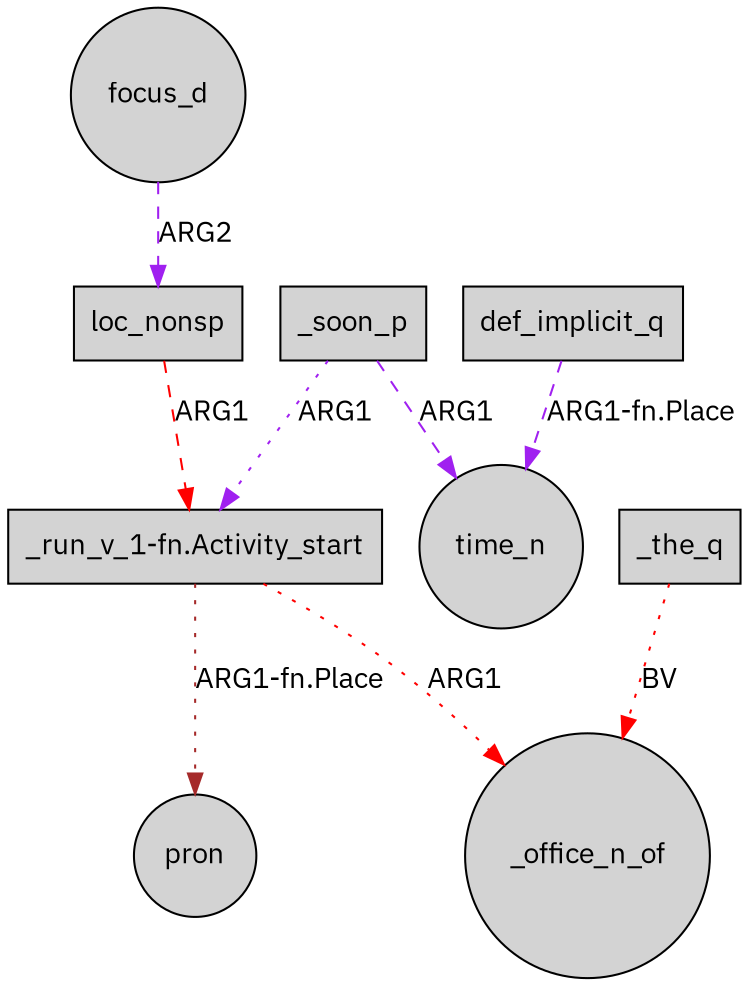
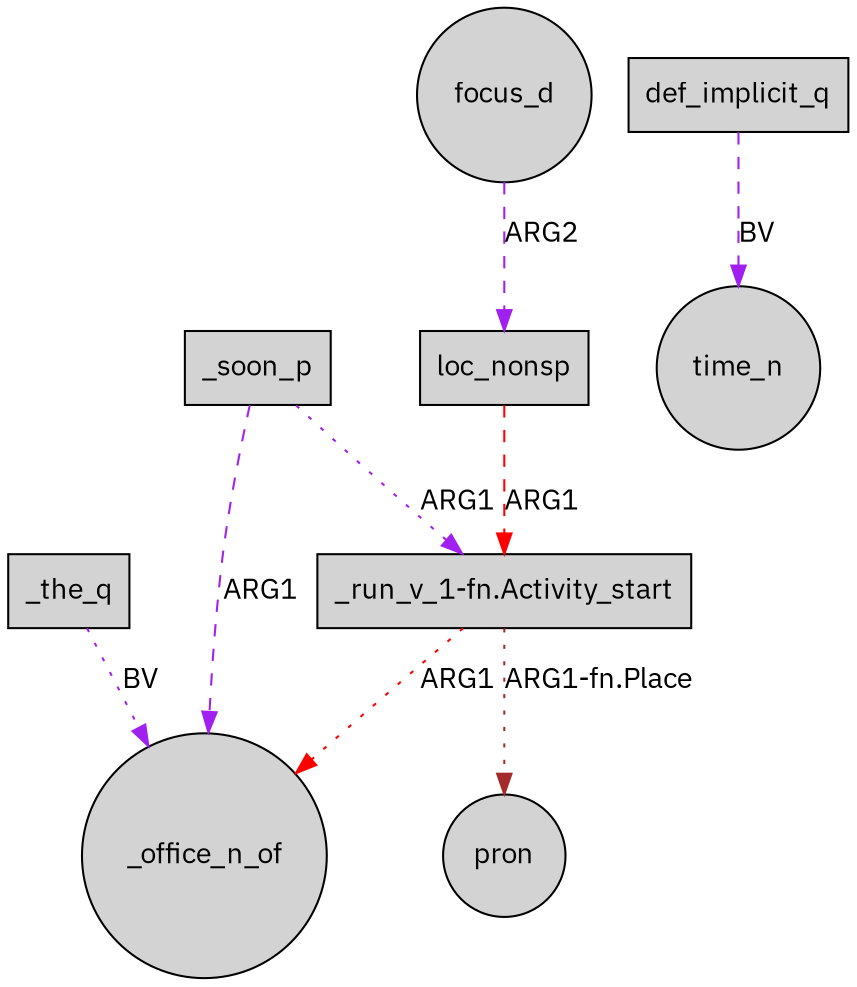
(411, 410) -> (223, 557)
(641, 413) -> (757, 234)
(649, 651) -> (113, 678)
